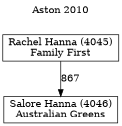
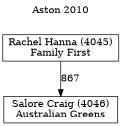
(61, 110) -> (61, 110)
